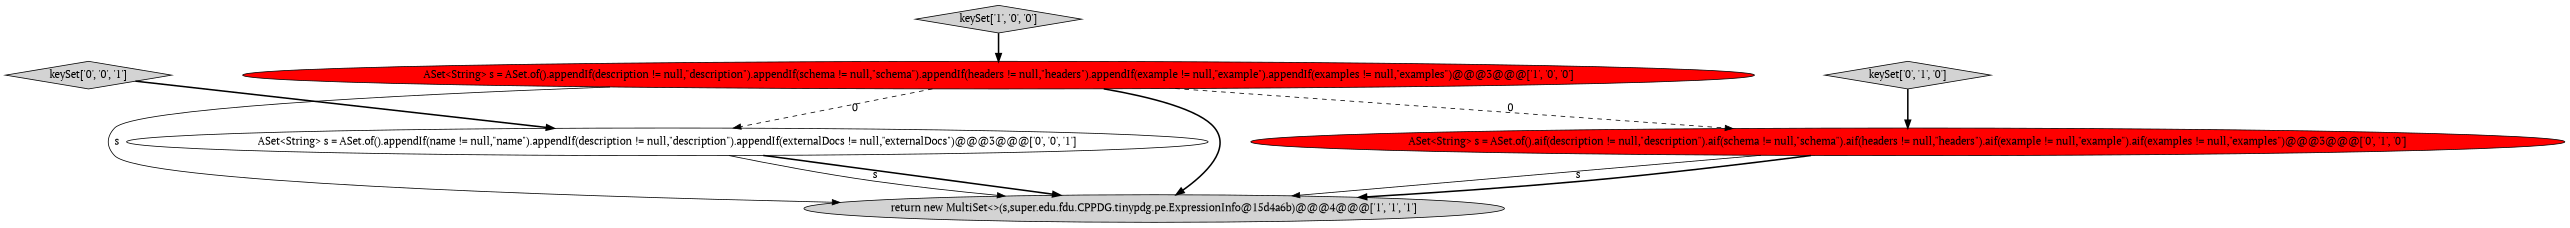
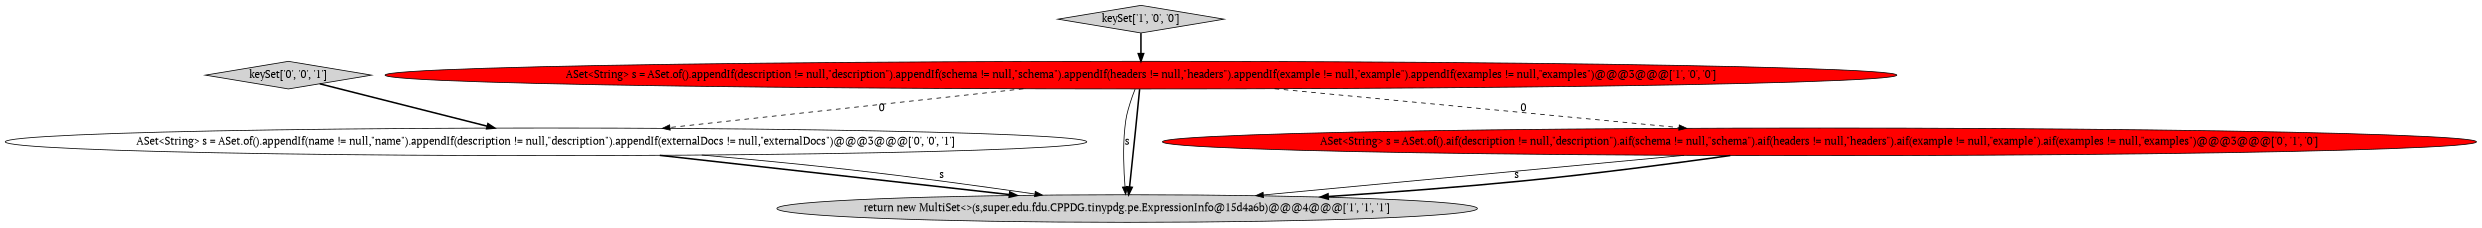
(1908, 75) -> none
